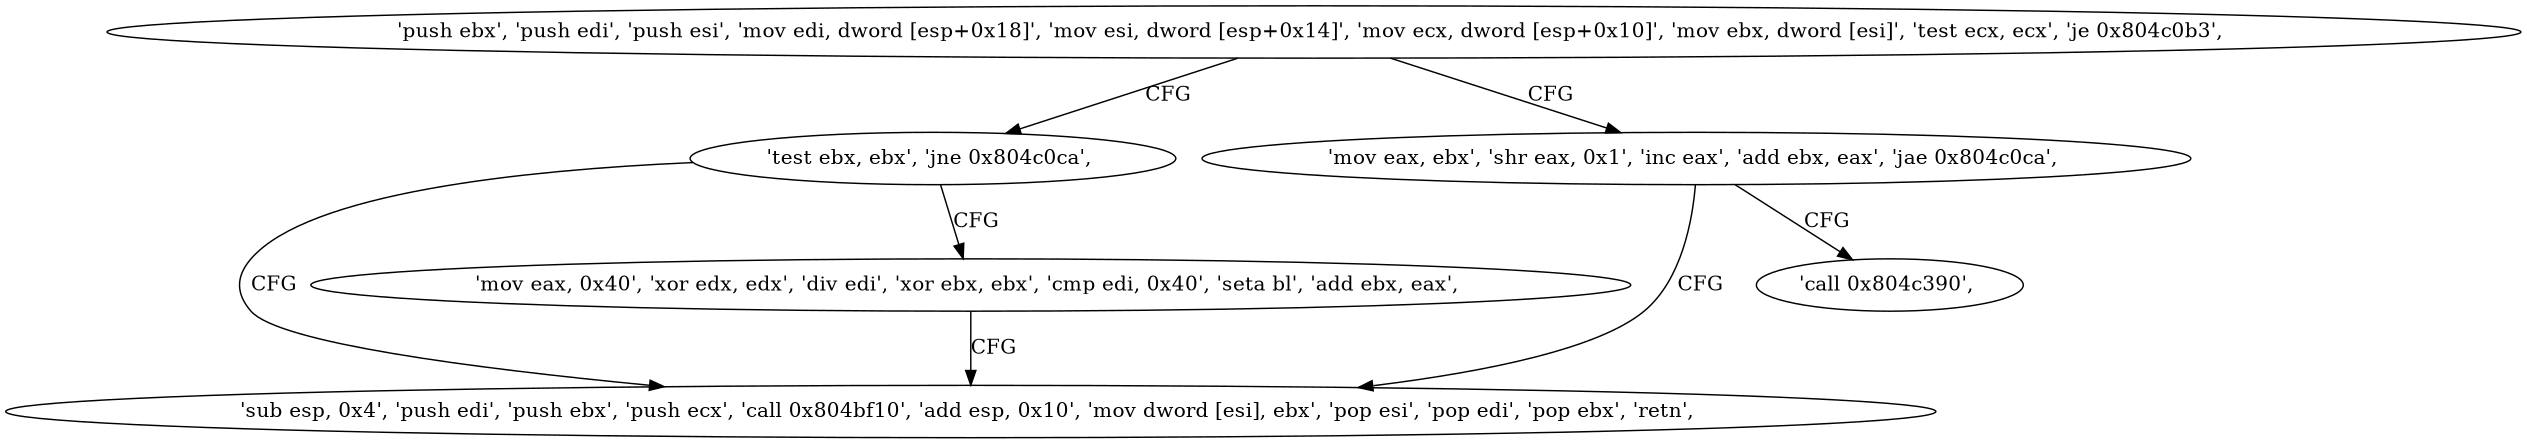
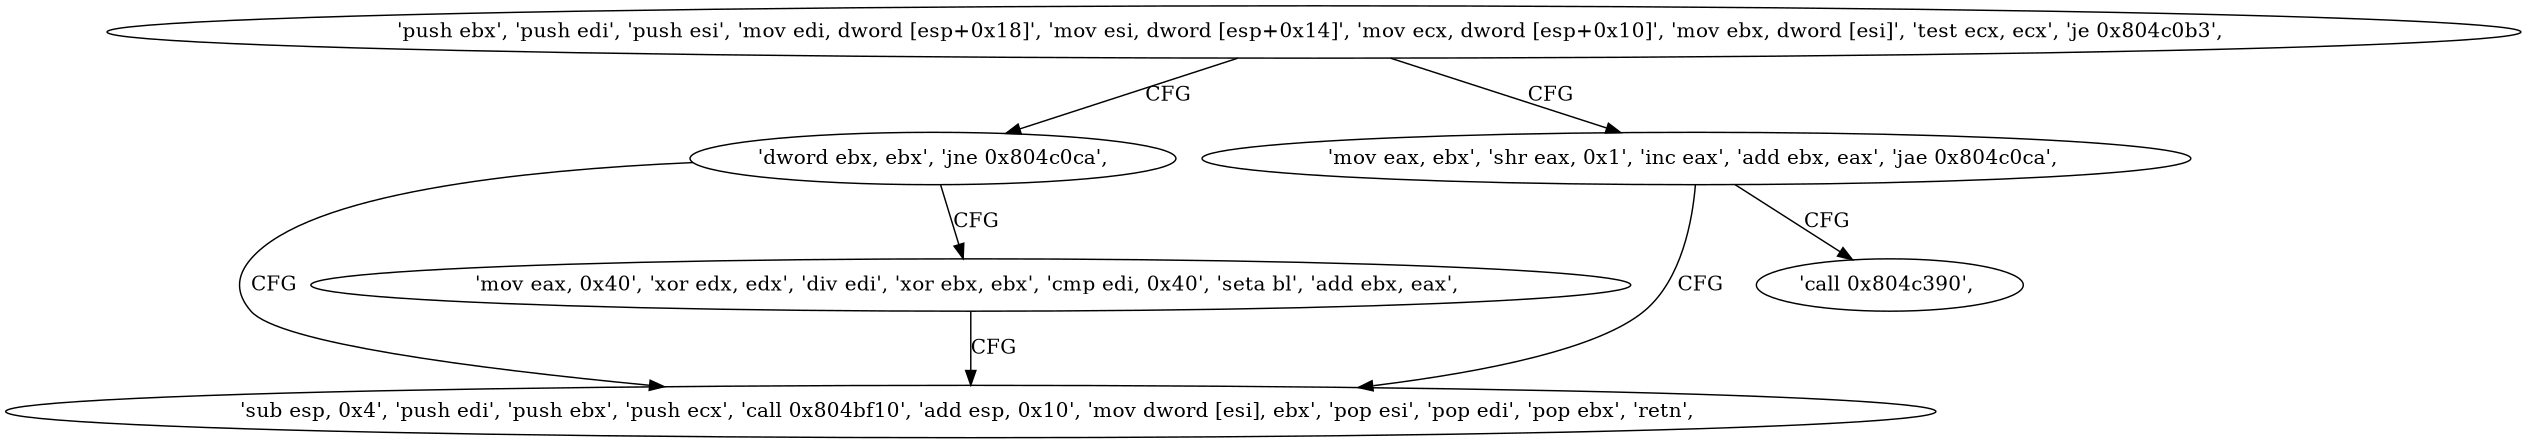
(933, 159) -> (933, 159)
